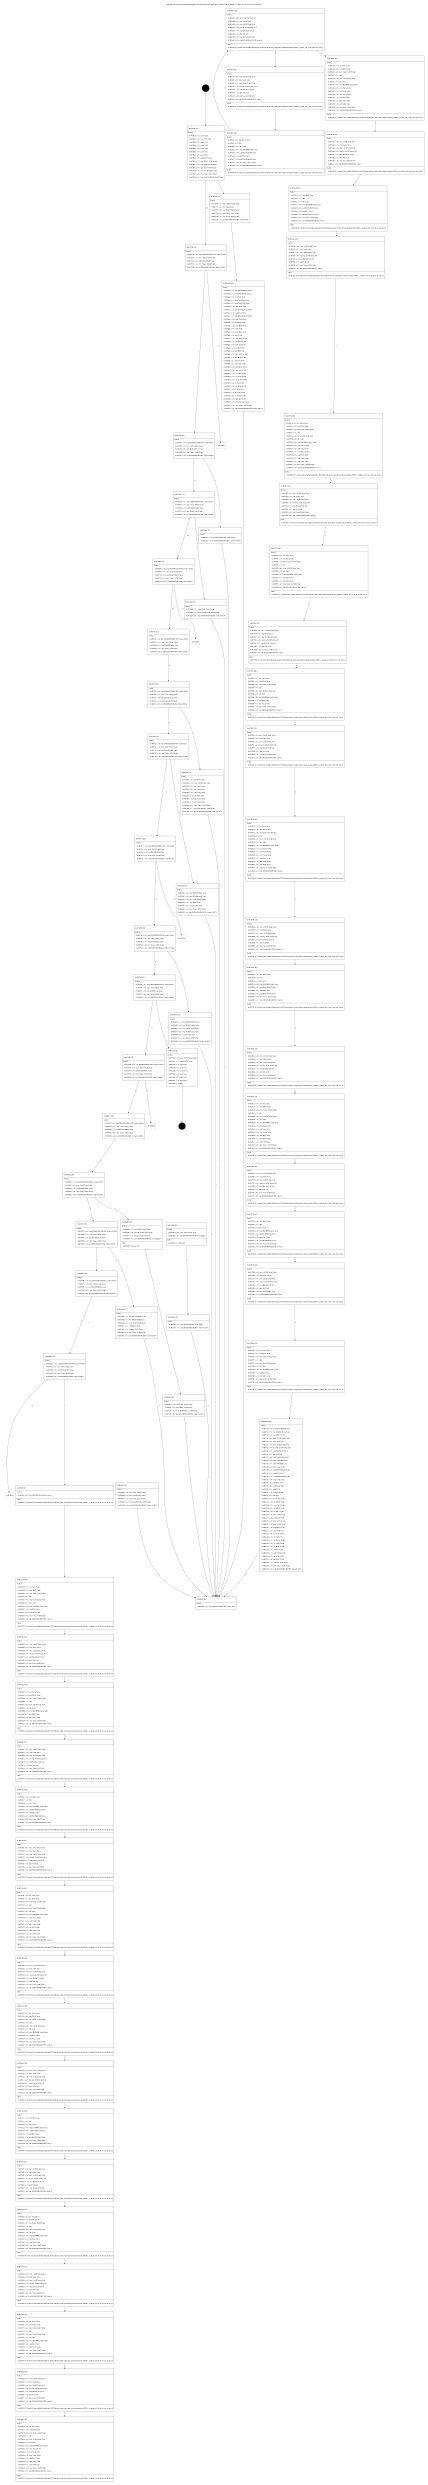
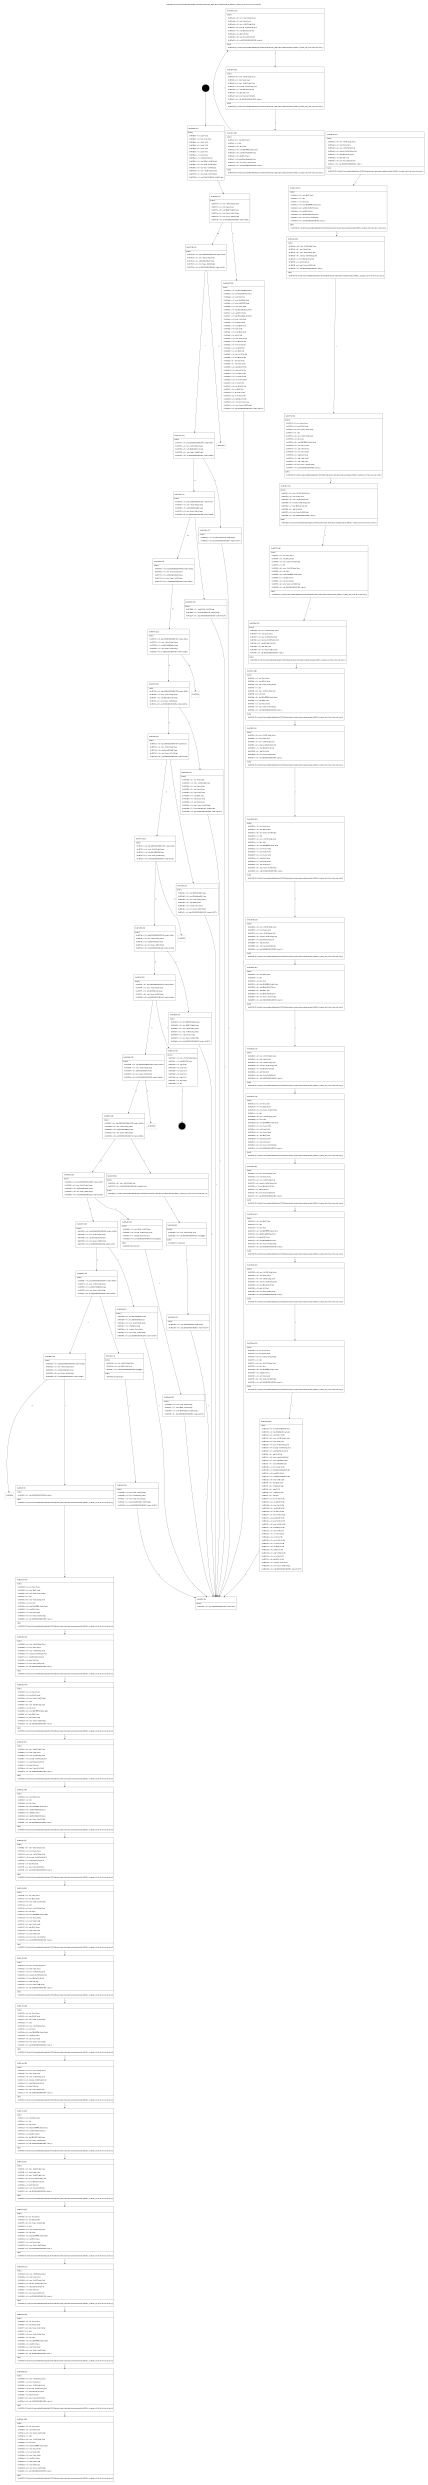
(375, 88) -> none
(206, 212) -> (218, 233)
(195, 642) -> none
none -> (195, 694)
none -> (157, 1185)
none -> (124, 1366)
